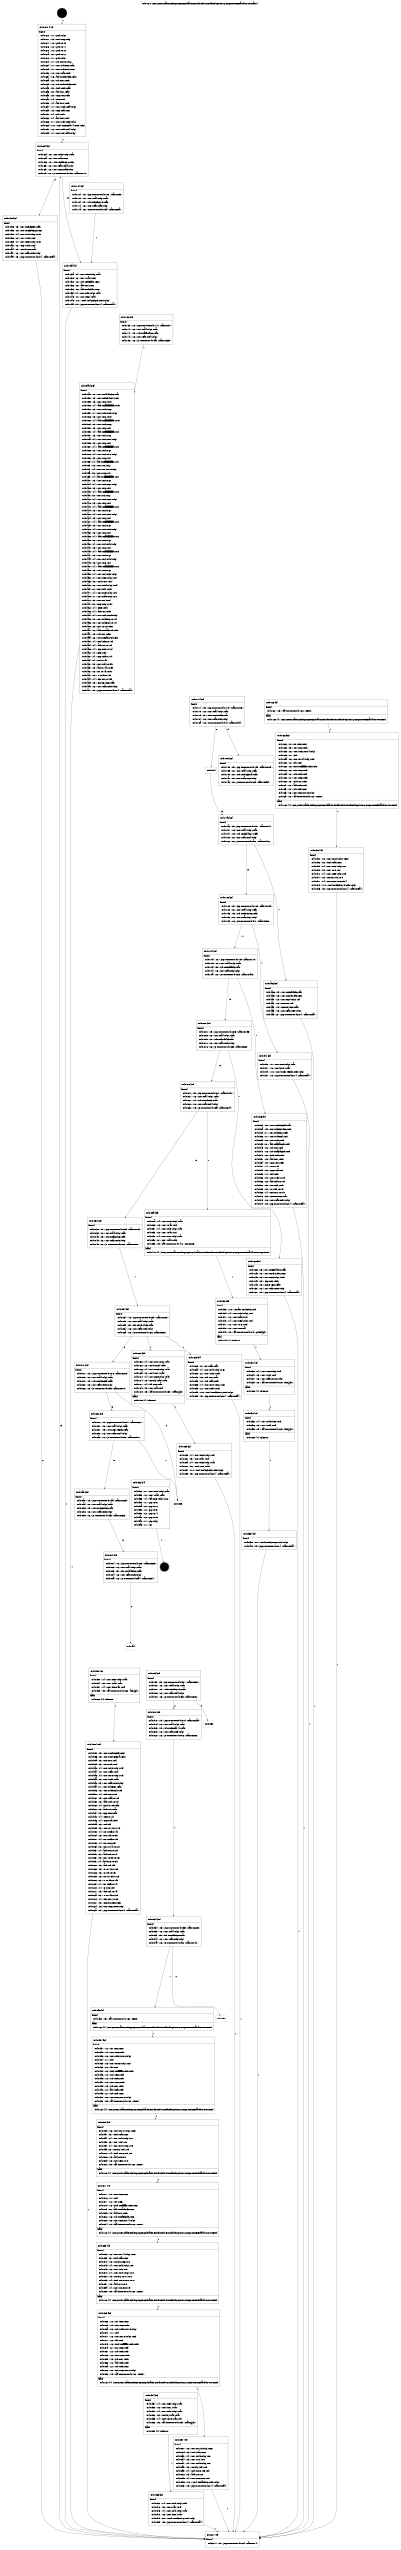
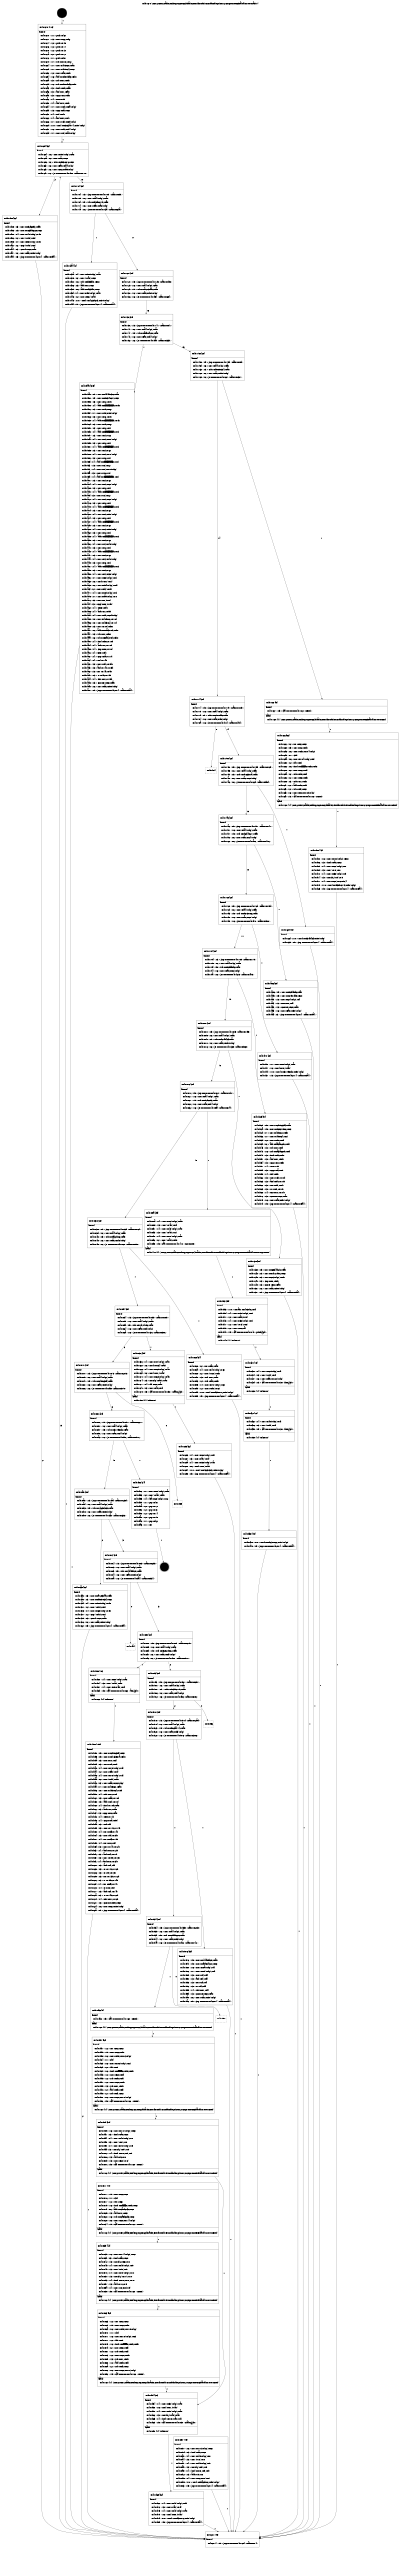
(67, 220) -> (80, 179)
none -> (146, 285)
none -> (217, 366)
(212, 795) -> (246, 800)
none -> (307, 936)
(178, 1345) -> (171, 1297)
(158, 1471) -> (131, 1460)
none -> (100, 1607)
none -> (165, 1647)
none -> (205, 1977)
(157, 2179) -> (223, 2295)
(203, 2410) -> (166, 2389)
